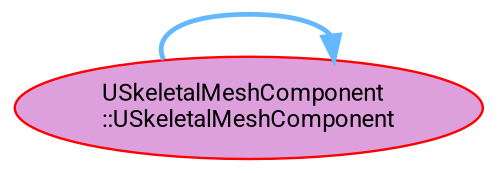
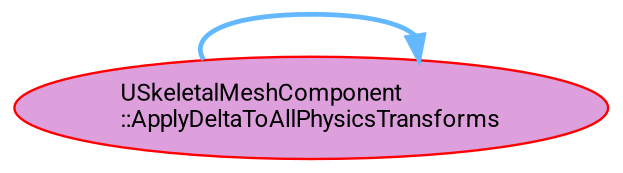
(249, 108) -> (311, 108)
